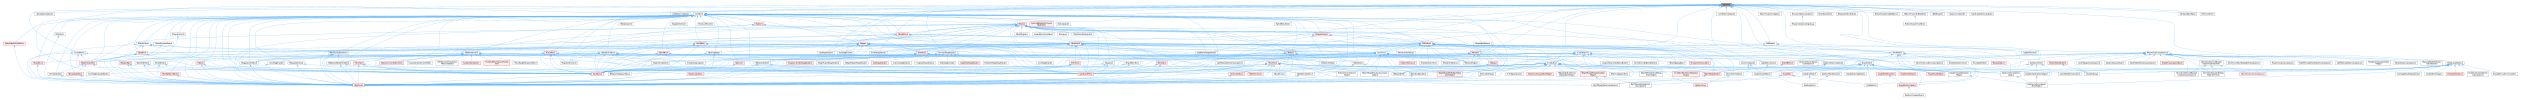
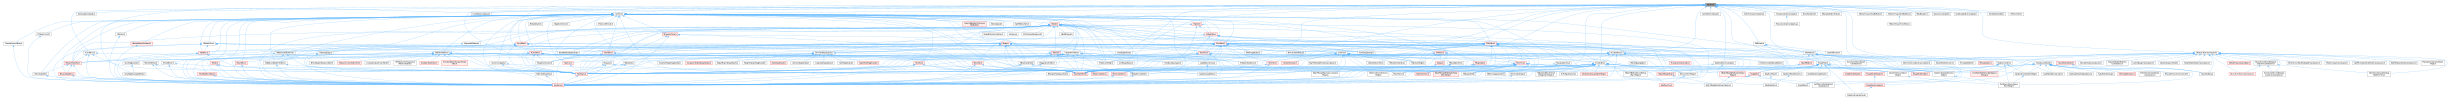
(1615, 63) -> none
